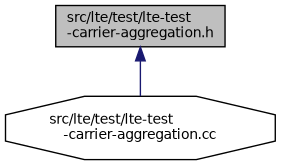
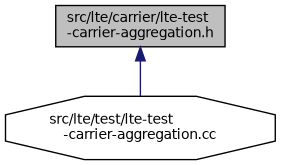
(140, 26) -> (140, 26)
